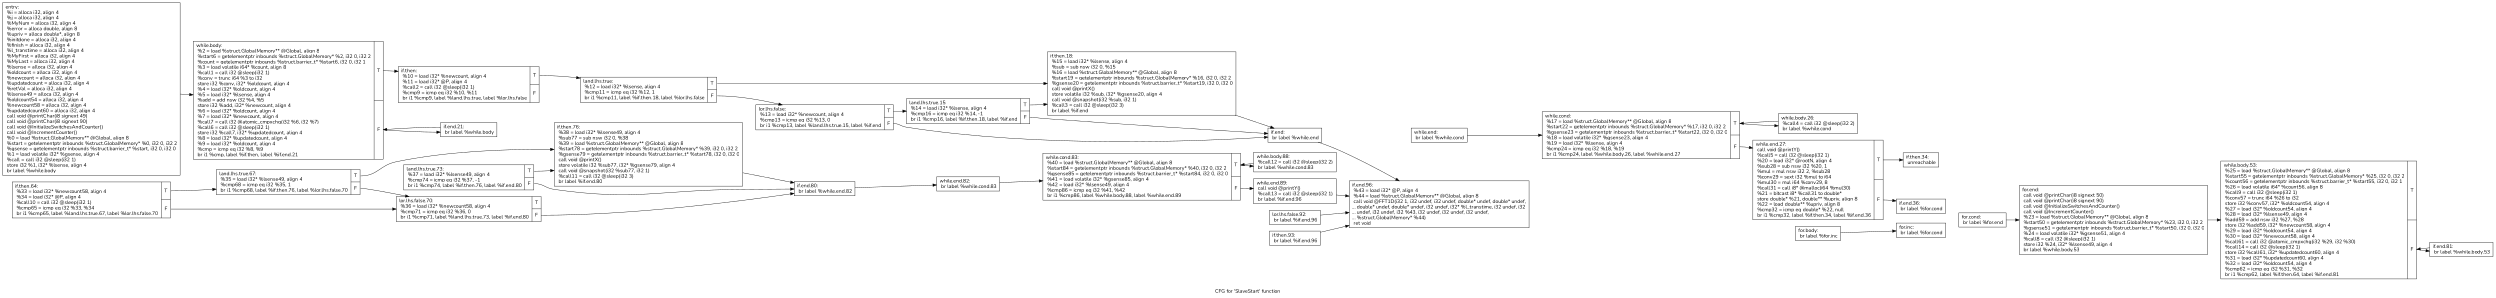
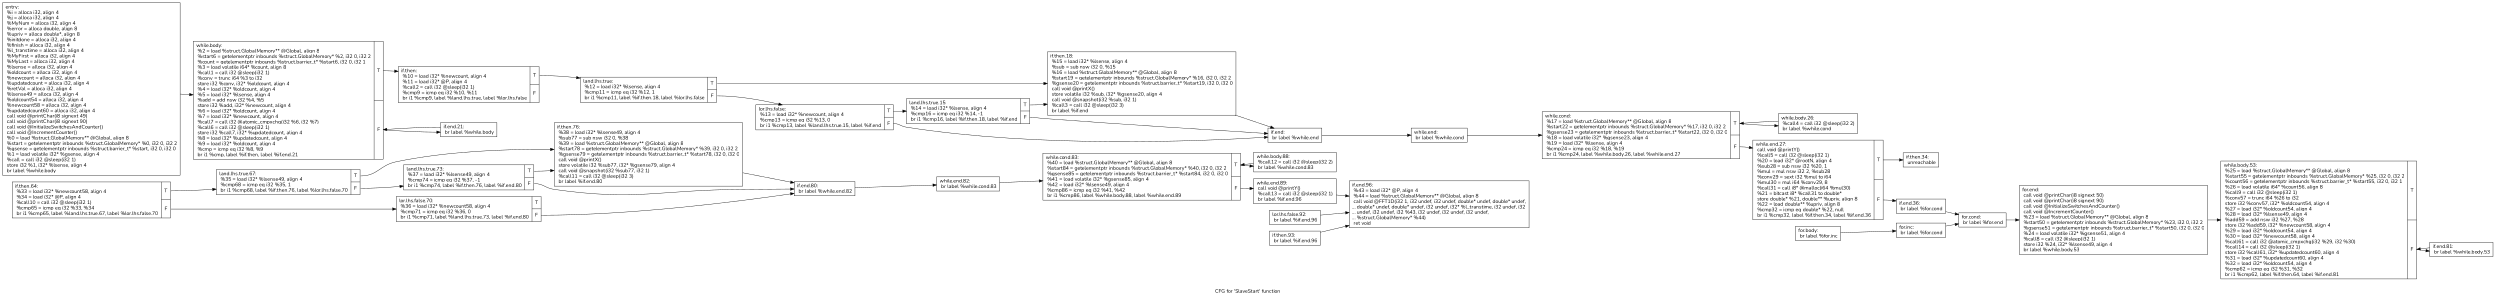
(1358, 159) -> (1365, 135)
(383, 192) -> (380, 188)
none -> (1950, 213)
none -> (1950, 225)
